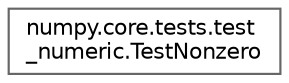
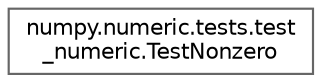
(145, 41) -> (161, 41)
